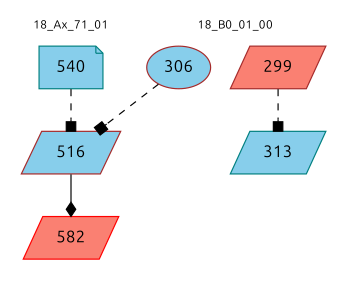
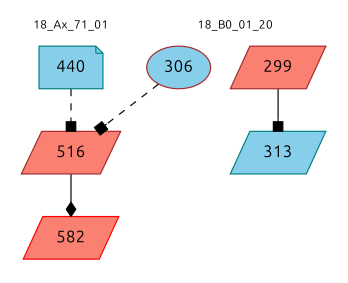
(235, 25) -> (235, 25)
(71, 67) -> (71, 67)
(278, 104) -> (278, 104)
(71, 153) -> (71, 153)
